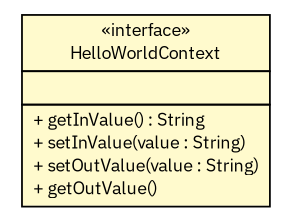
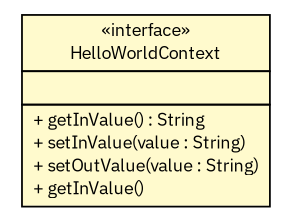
(96, 189) -> (89, 189)
